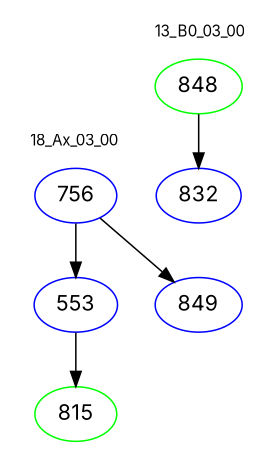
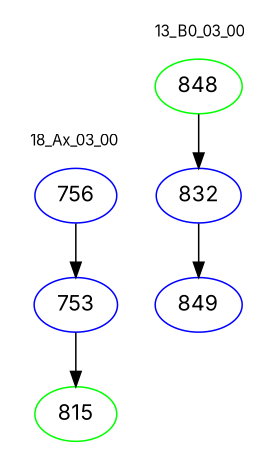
(120, 236) -> (199, 243)
(76, 305) -> (76, 305)
